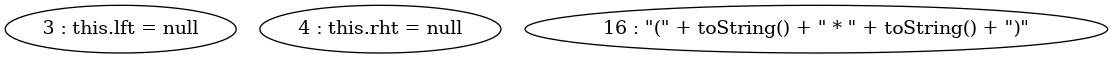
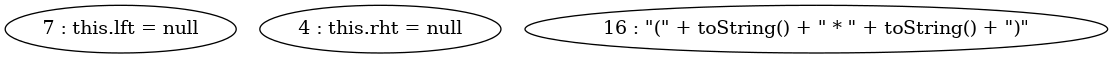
(121, 29) -> (121, 29)
